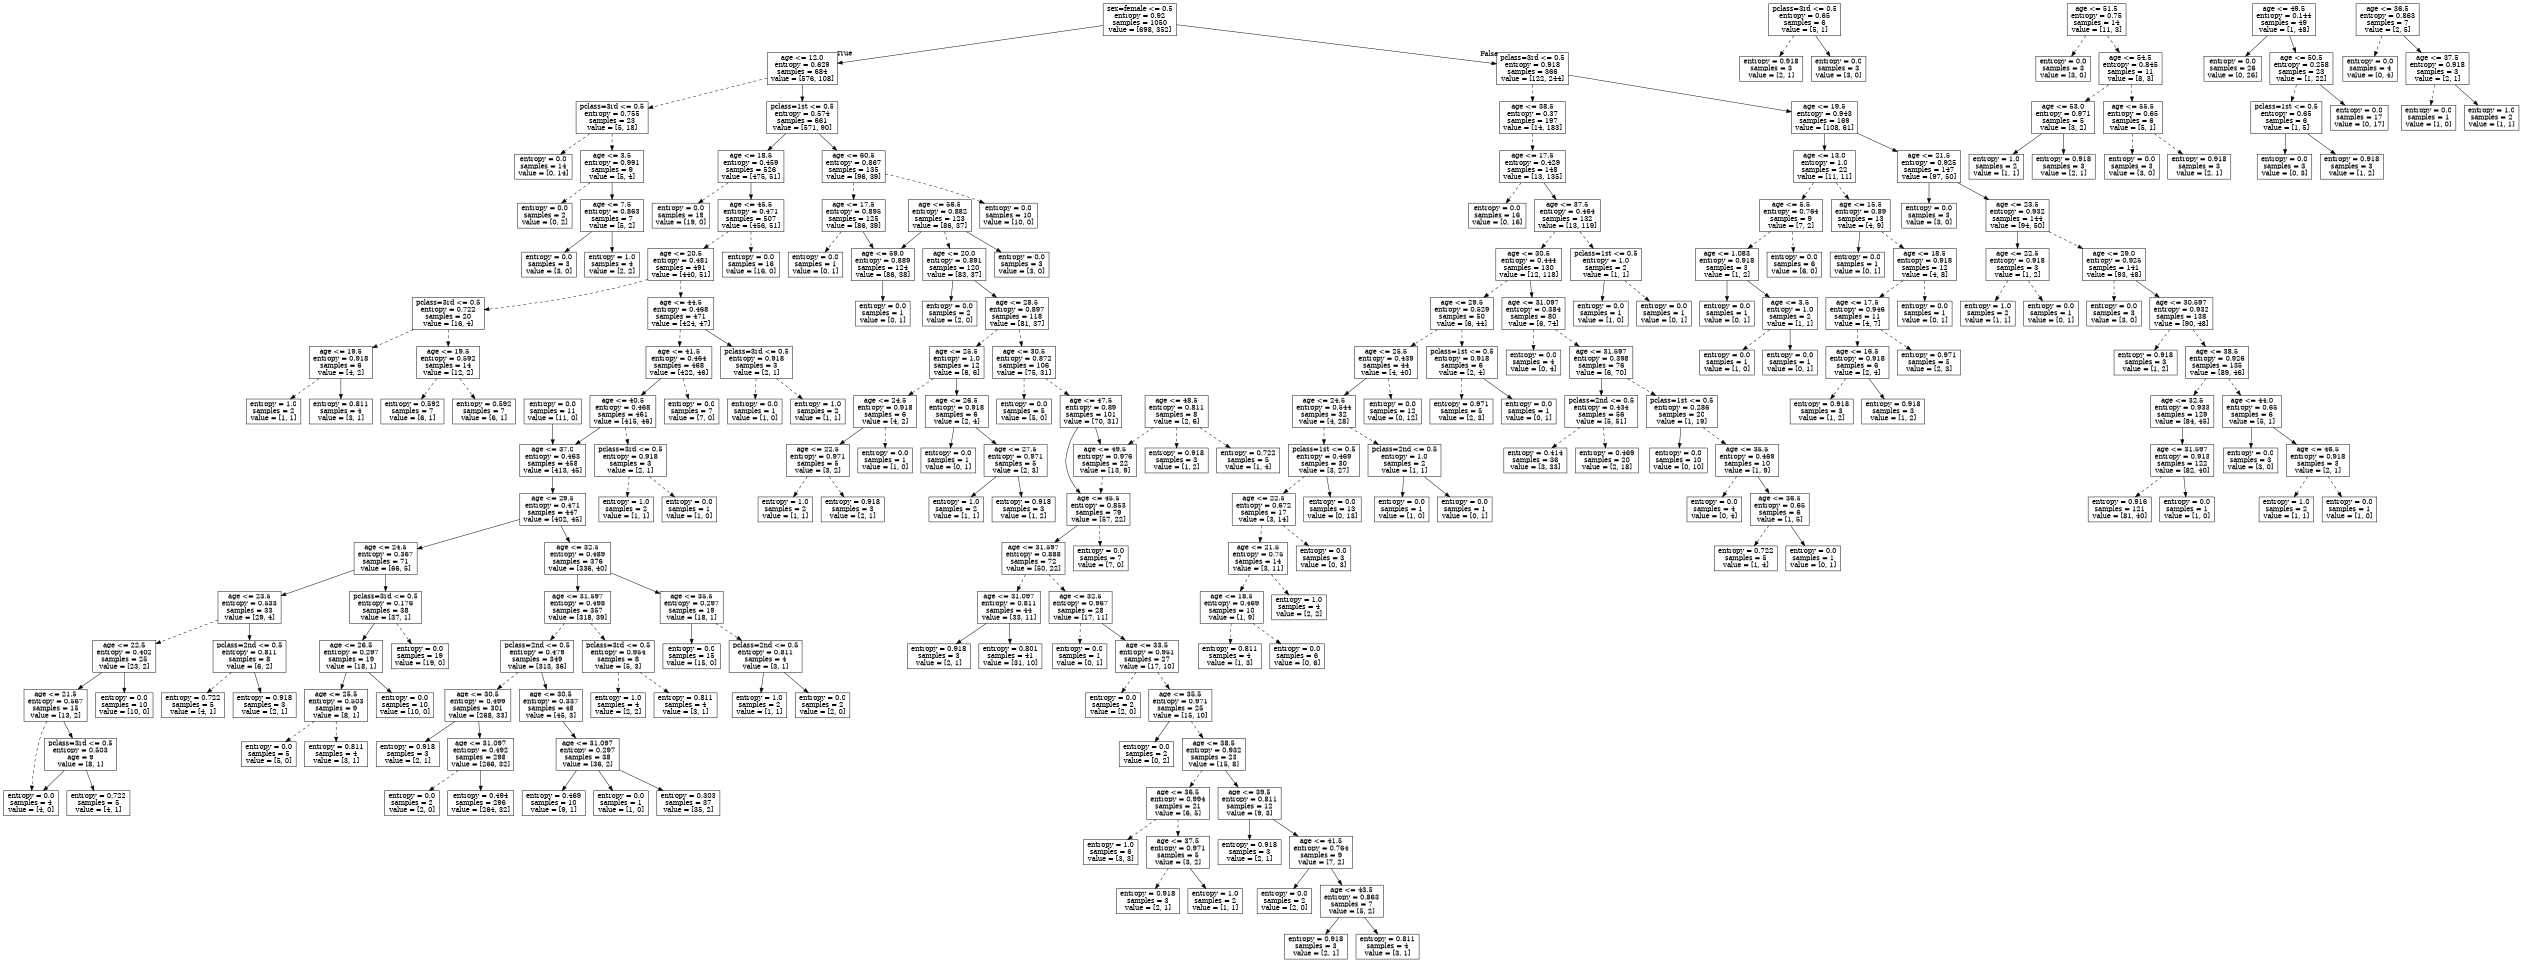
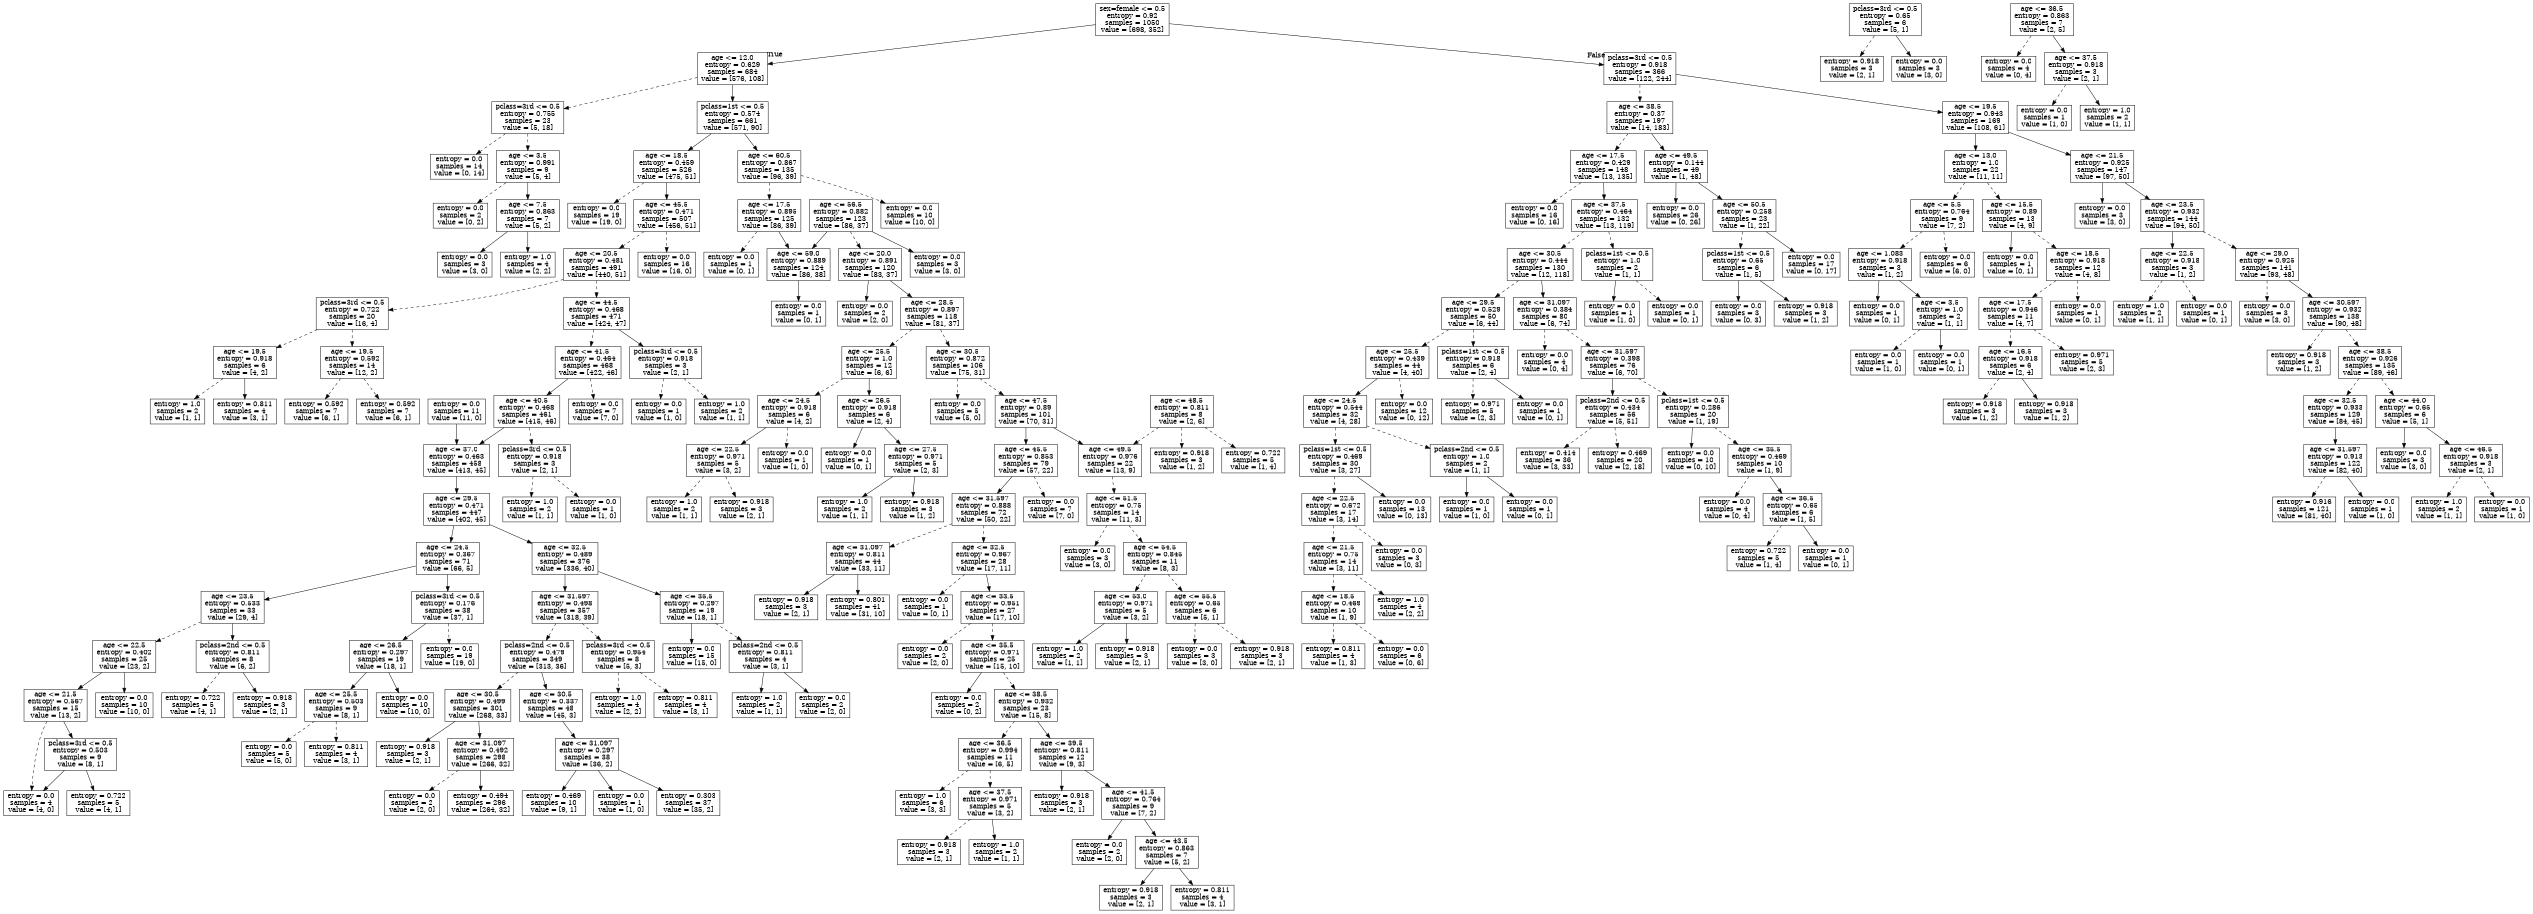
none -> (1657, 140)
(1102, 483) -> (1113, 483)
(81, 754) -> (81, 754)
(1178, 803) -> (990, 754)
